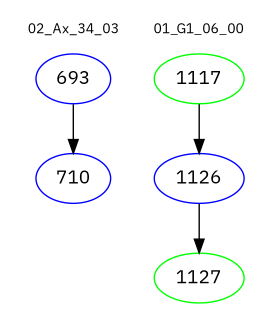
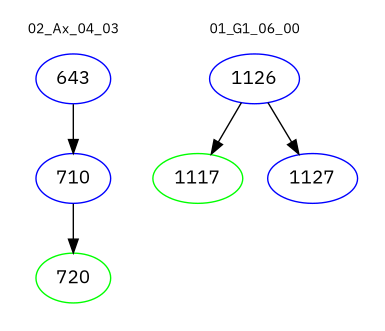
(74, 30) -> (74, 30)
(73, 79) -> (73, 79)
(199, 122) -> (230, 122)
none -> (73, 278)
(199, 278) -> (313, 178)
